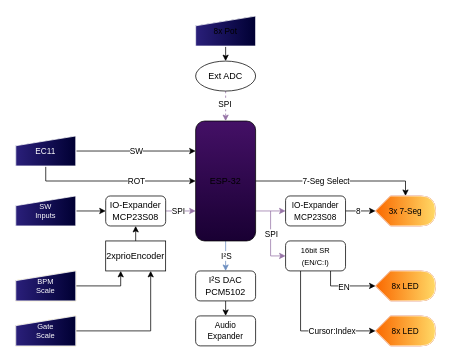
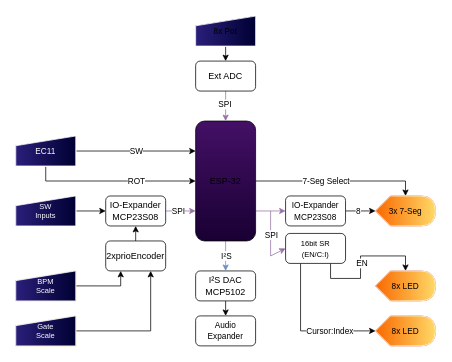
(225, 76) -> (225, 76)
(225, 96) -> (225, 96)
(135, 256) -> (135, 256)
(315, 256) -> (315, 249)
(225, 286) -> (225, 286)
